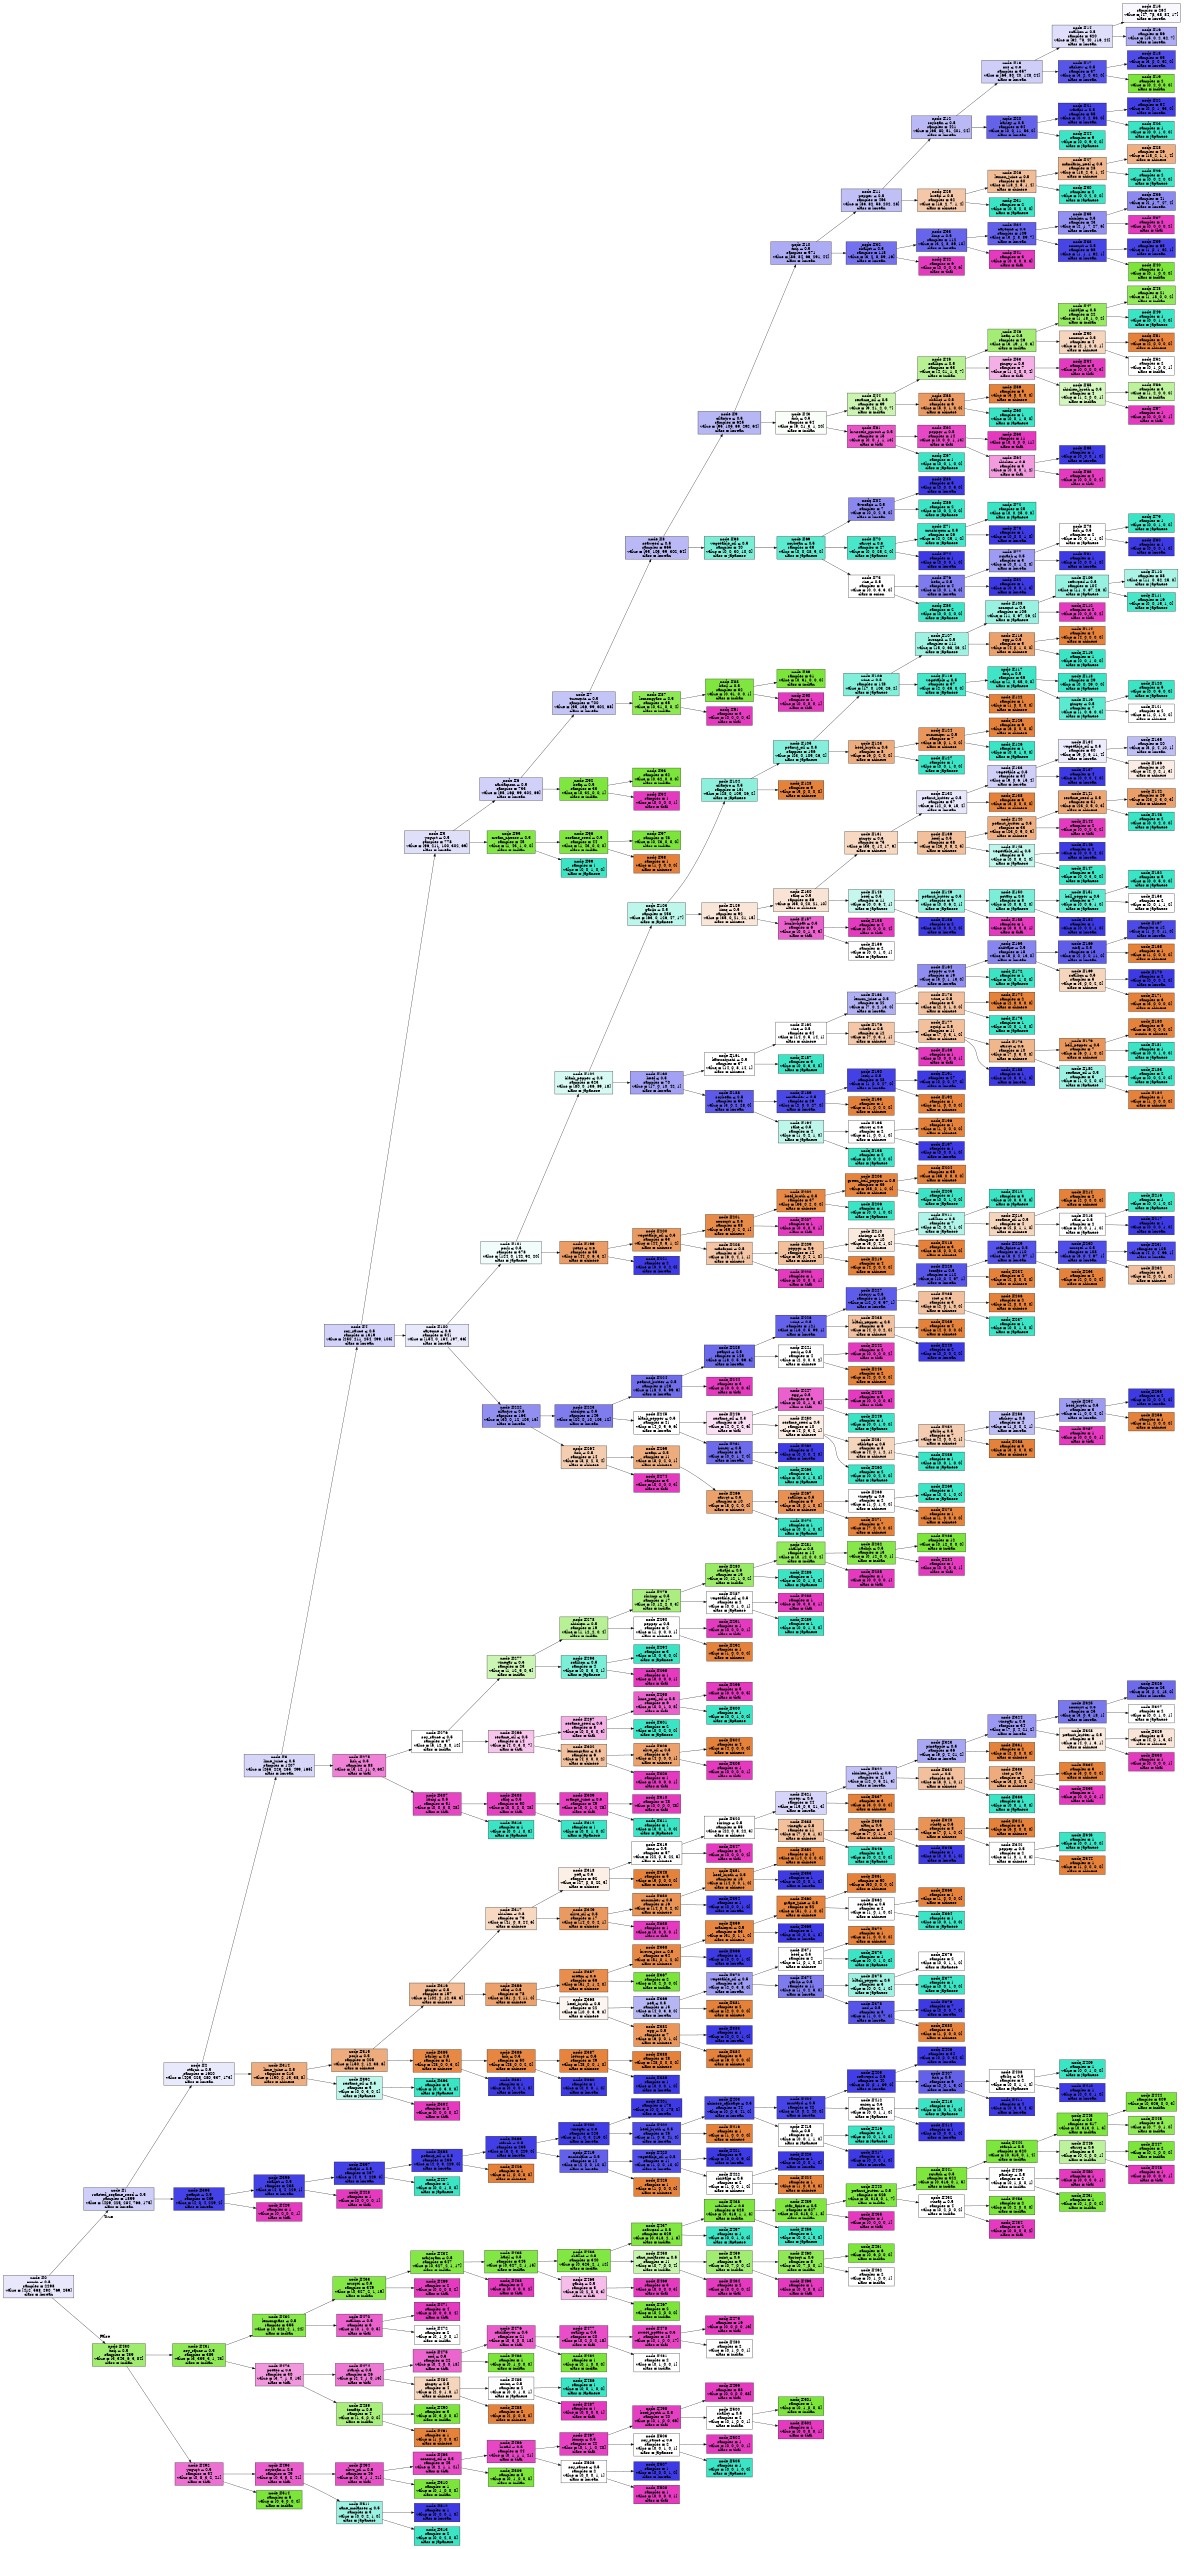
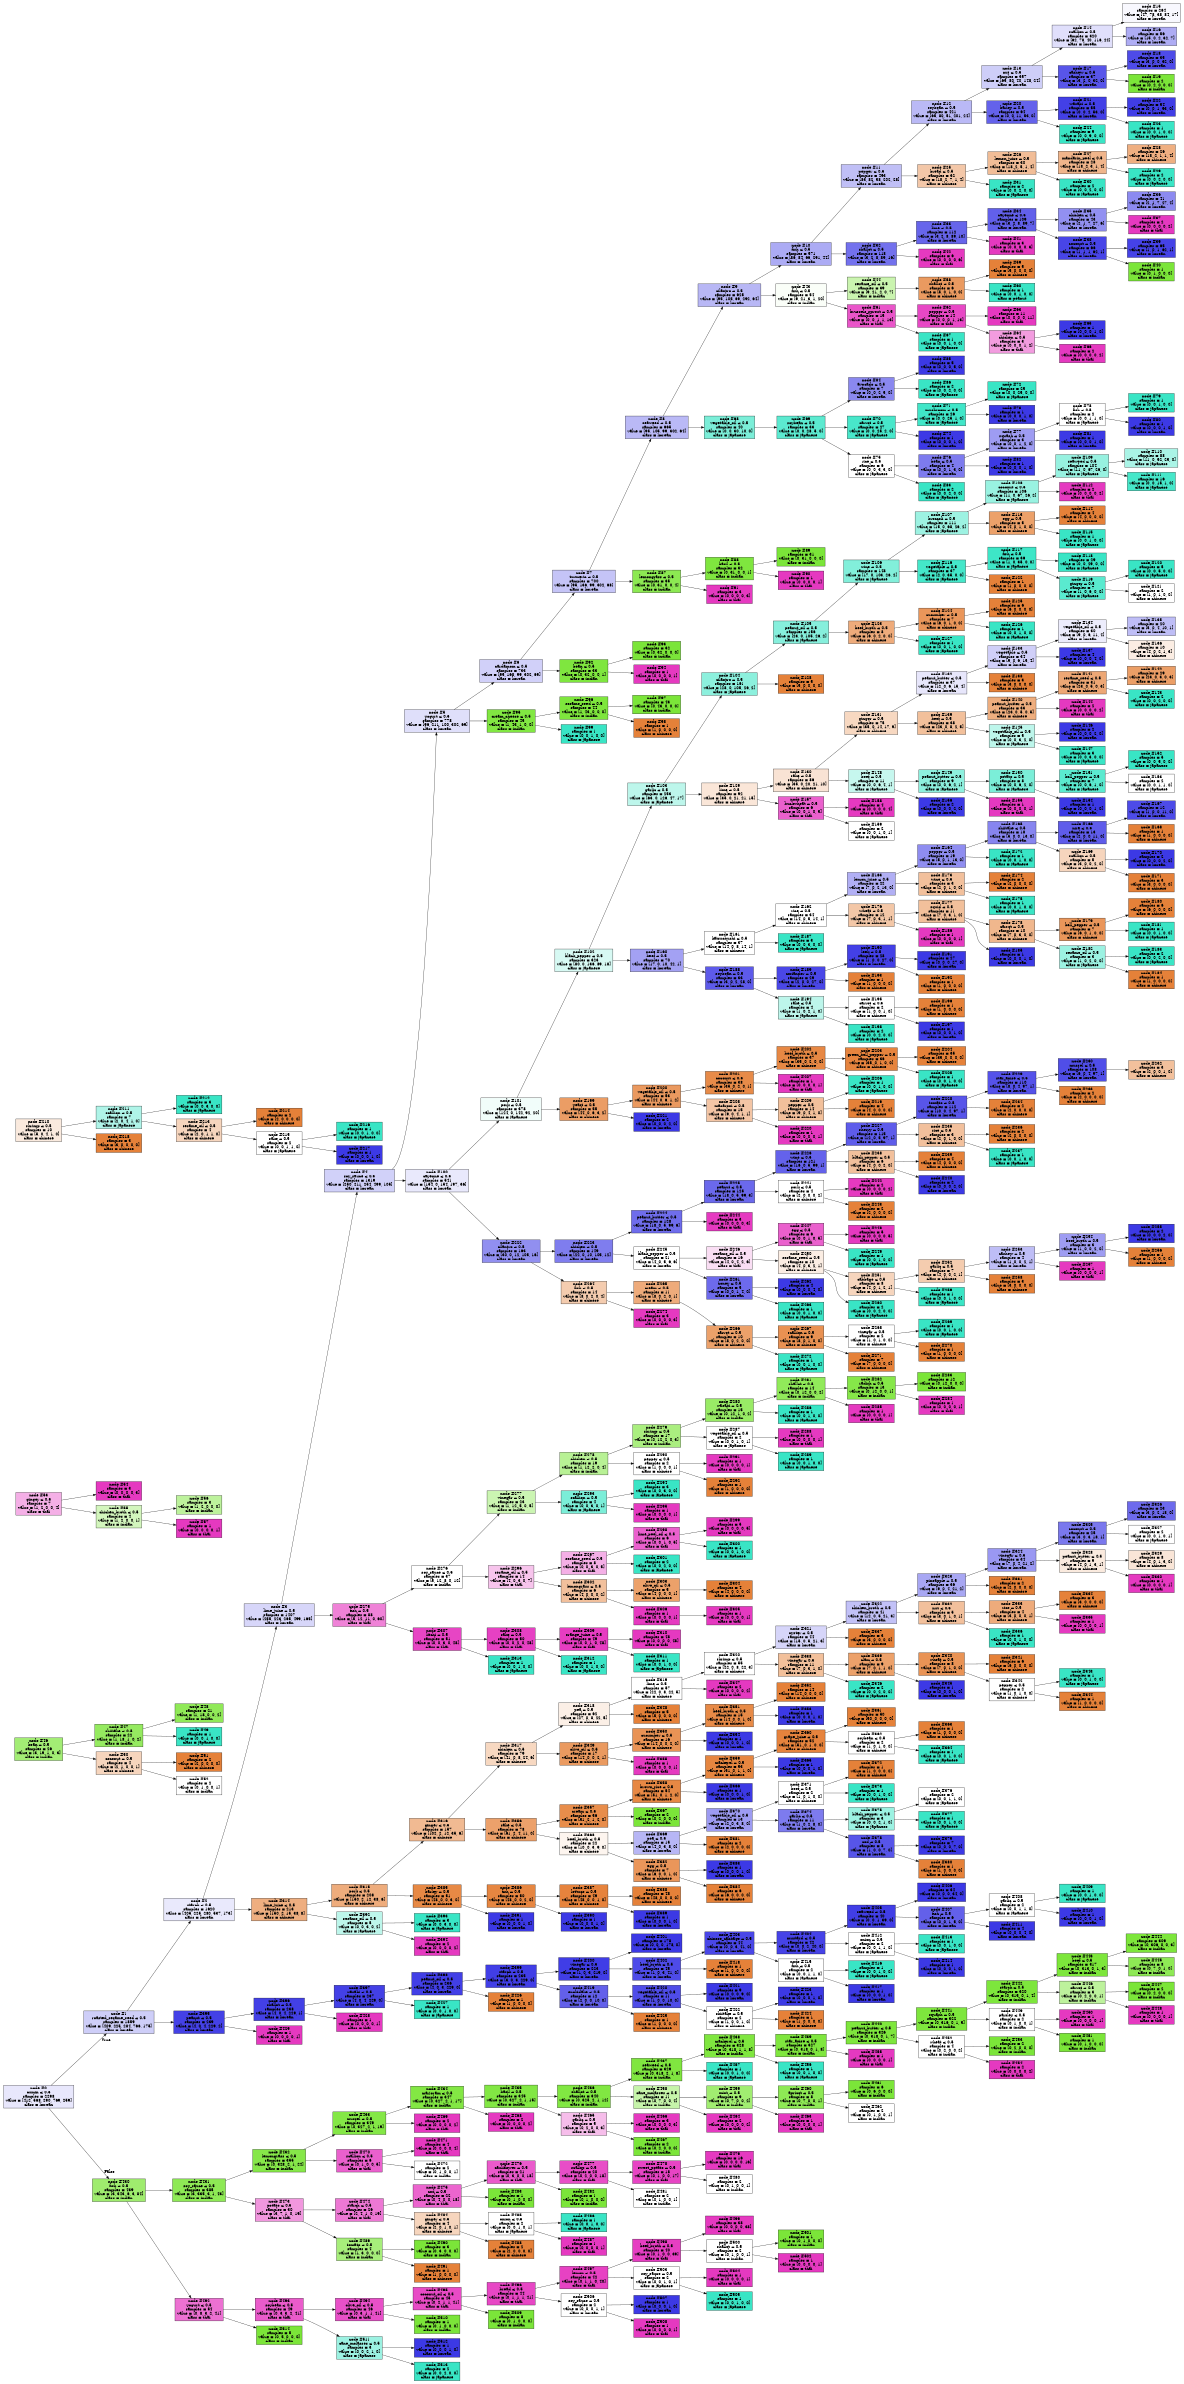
(942, 368) -> none
(1012, 423) -> (1012, 299)
(871, 594) -> (871, 474)
(1151, 1034) -> (1151, 914)
(835, 1247) -> (835, 1097)
(1151, 1251) -> none
(692, 1762) -> (692, 1616)
